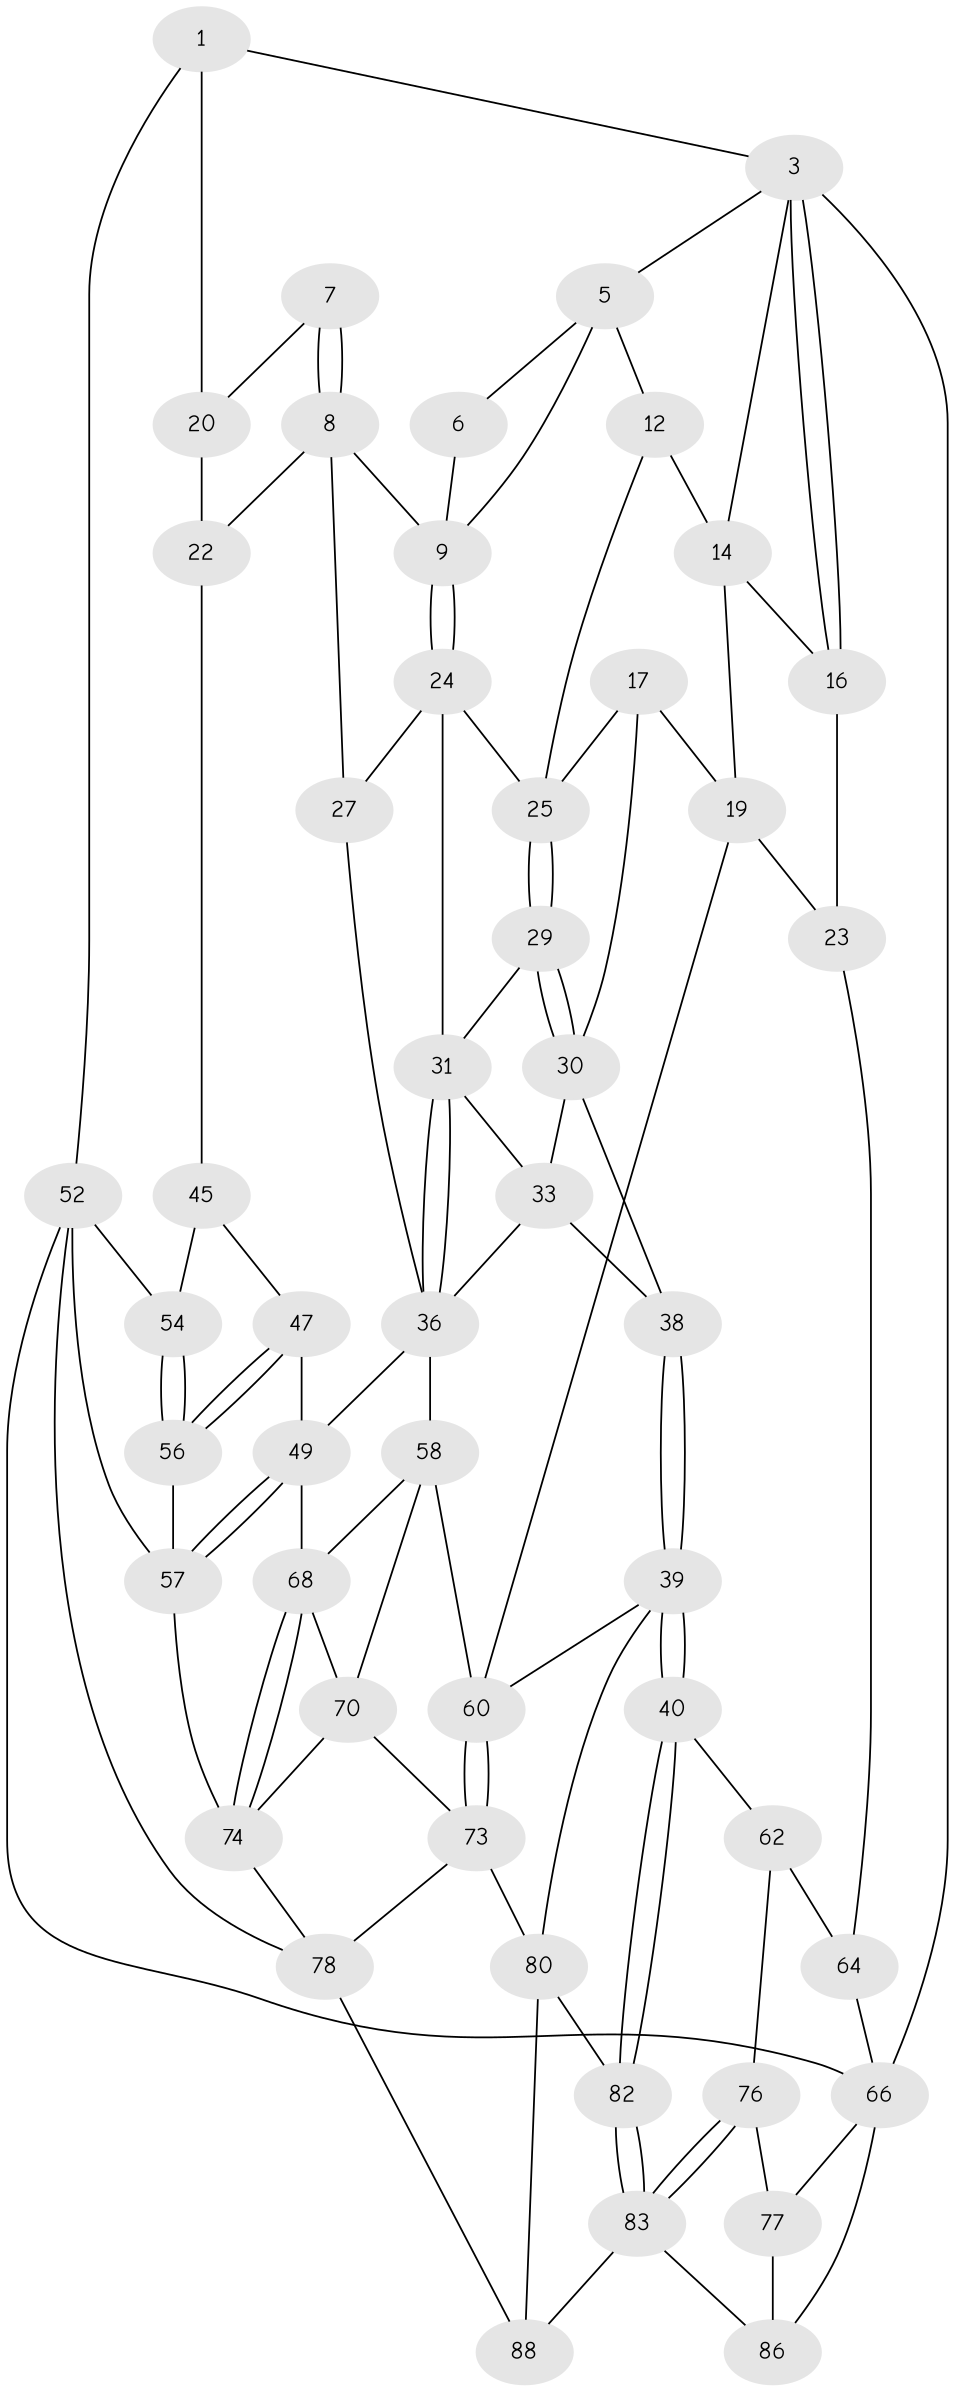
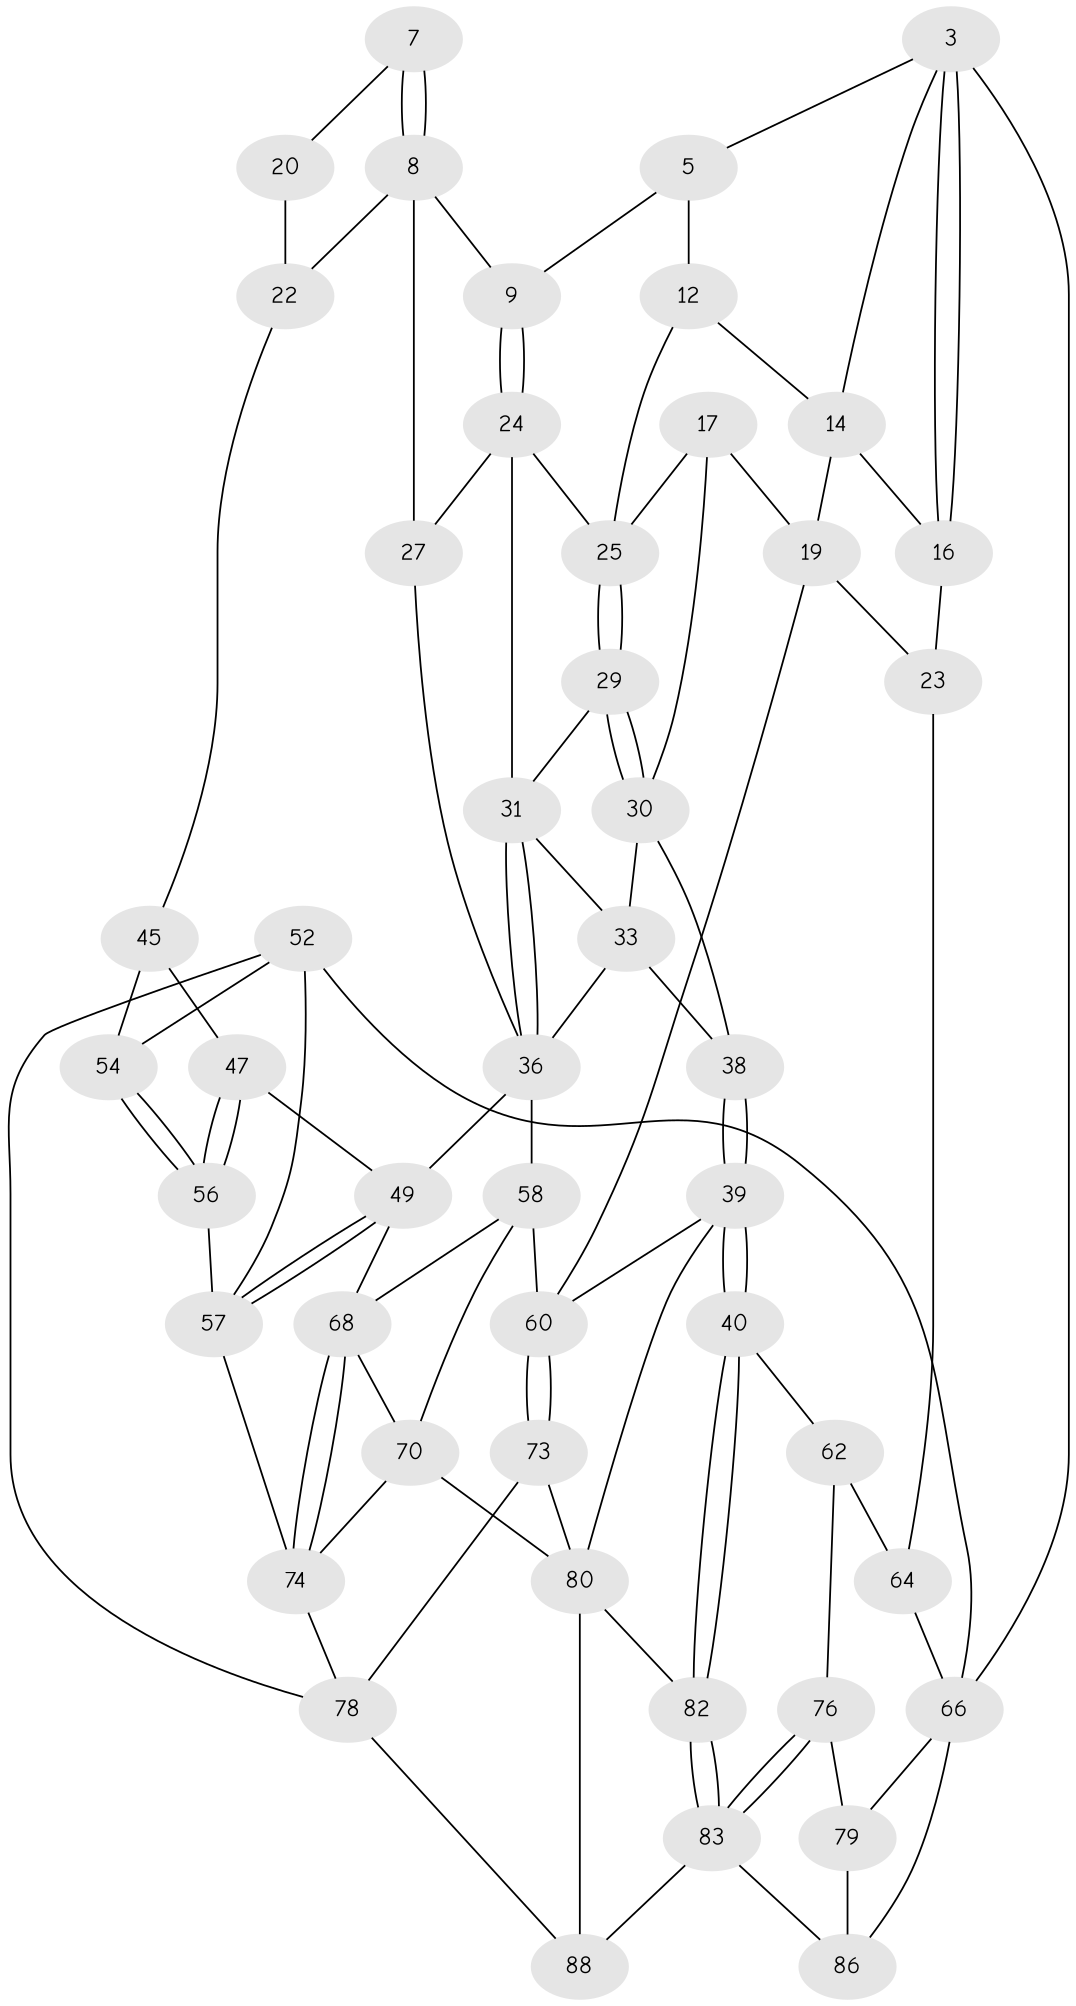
(202, 39) -> none
(459, 425) -> none
(412, 1774) -> (503, 1523)
(773, 2224) -> (848, 1838)
